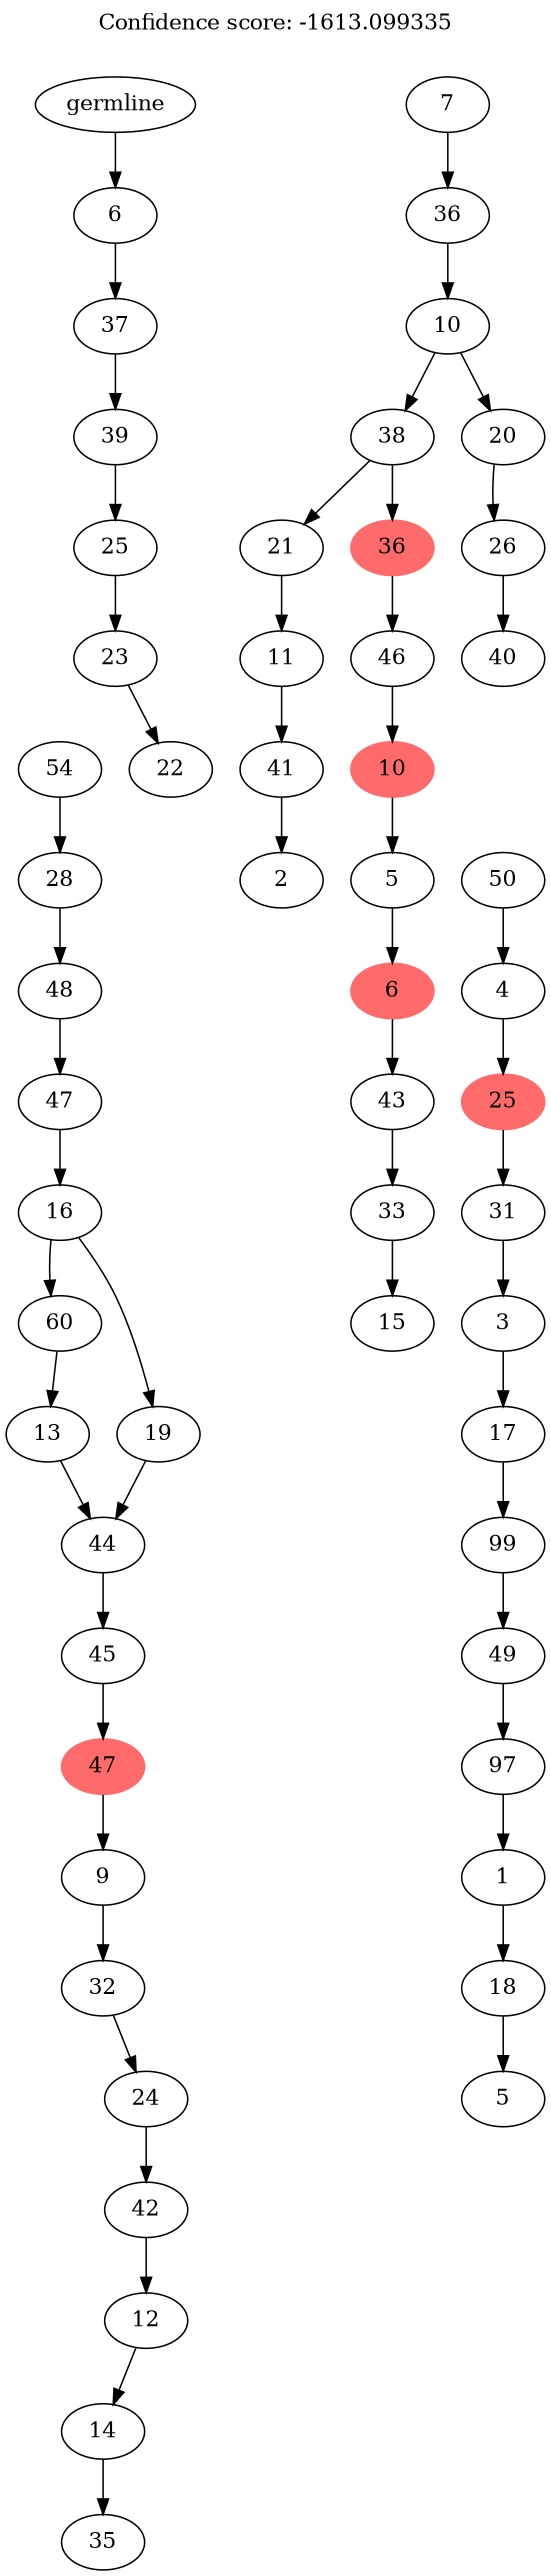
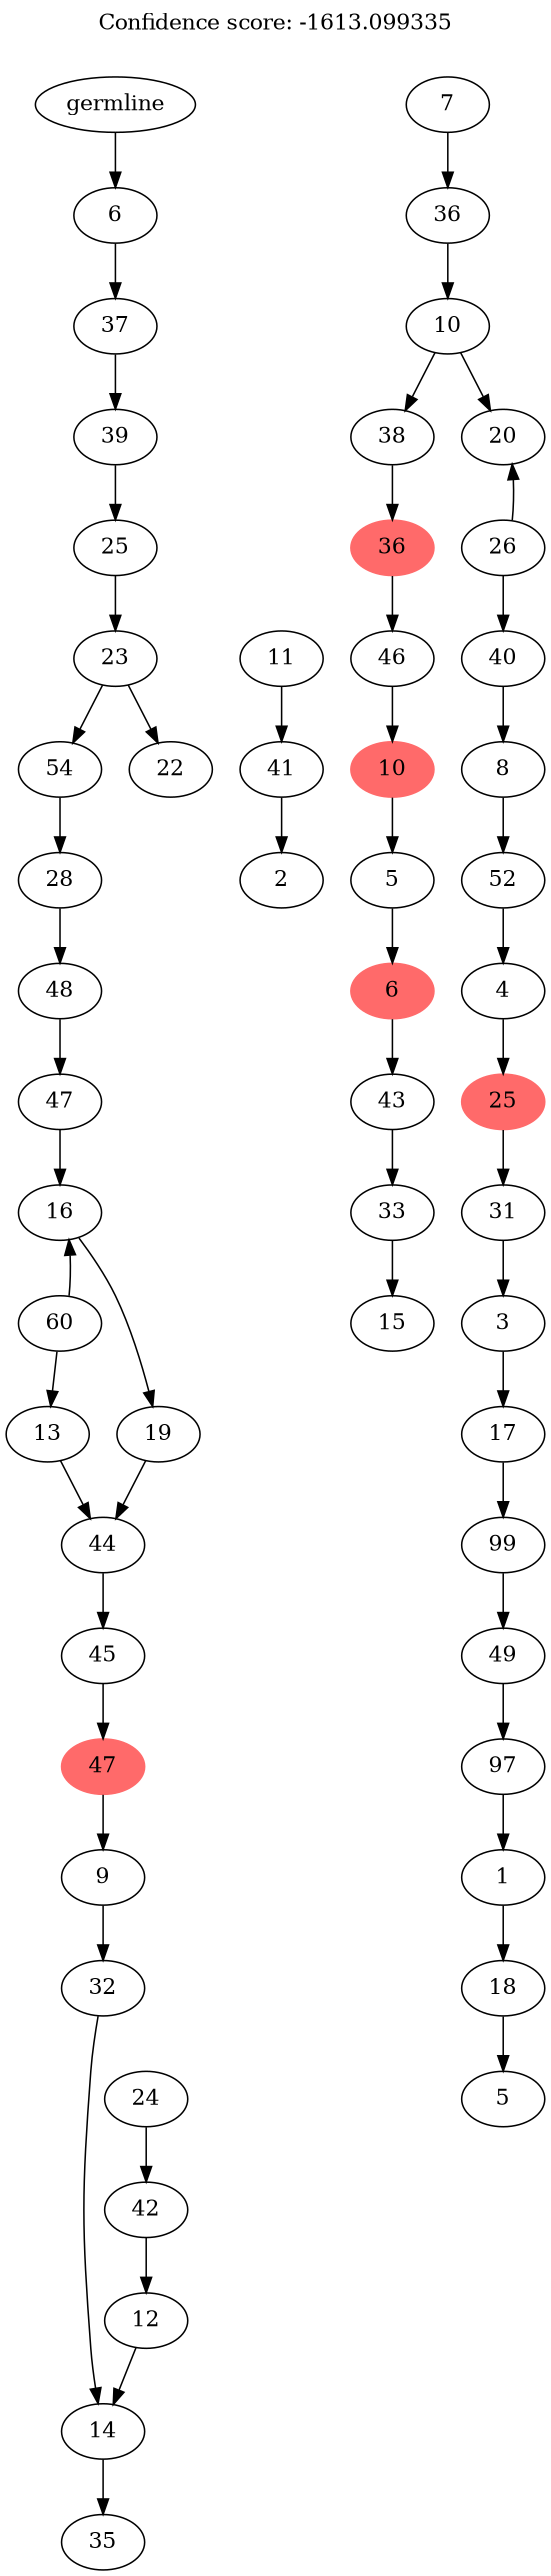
(493, 484) -> (514, 500)
(282, 548) -> none
none -> (91, 707)
none -> (503, 769)
(503, 880) -> (503, 880)
(50, 1260) -> (70, 1276)
(122, 2036) -> (84, 2202)
